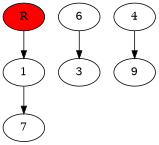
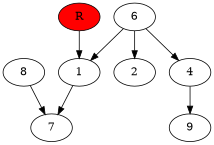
none -> (110, 42)
none -> (160, 42)
none -> (24, 72)
(79, 72) -> (135, 72)
